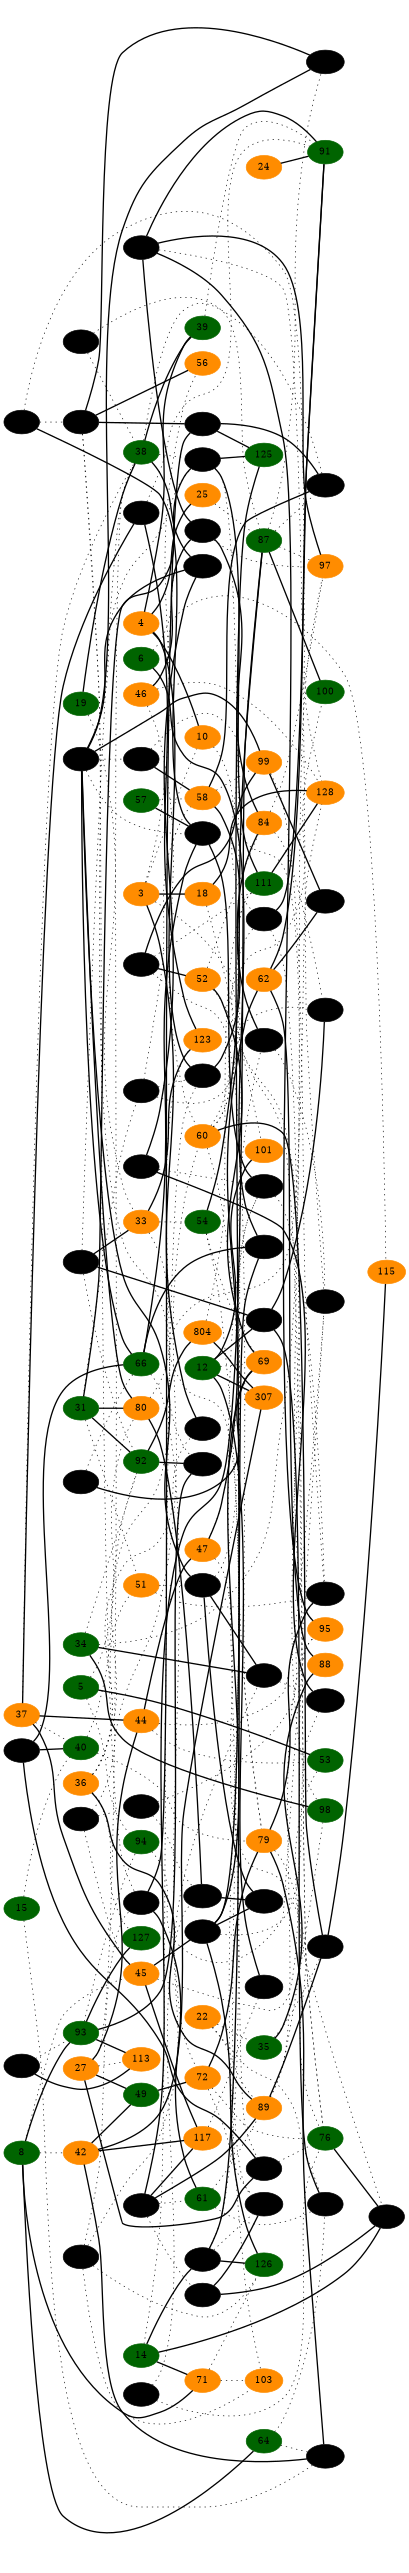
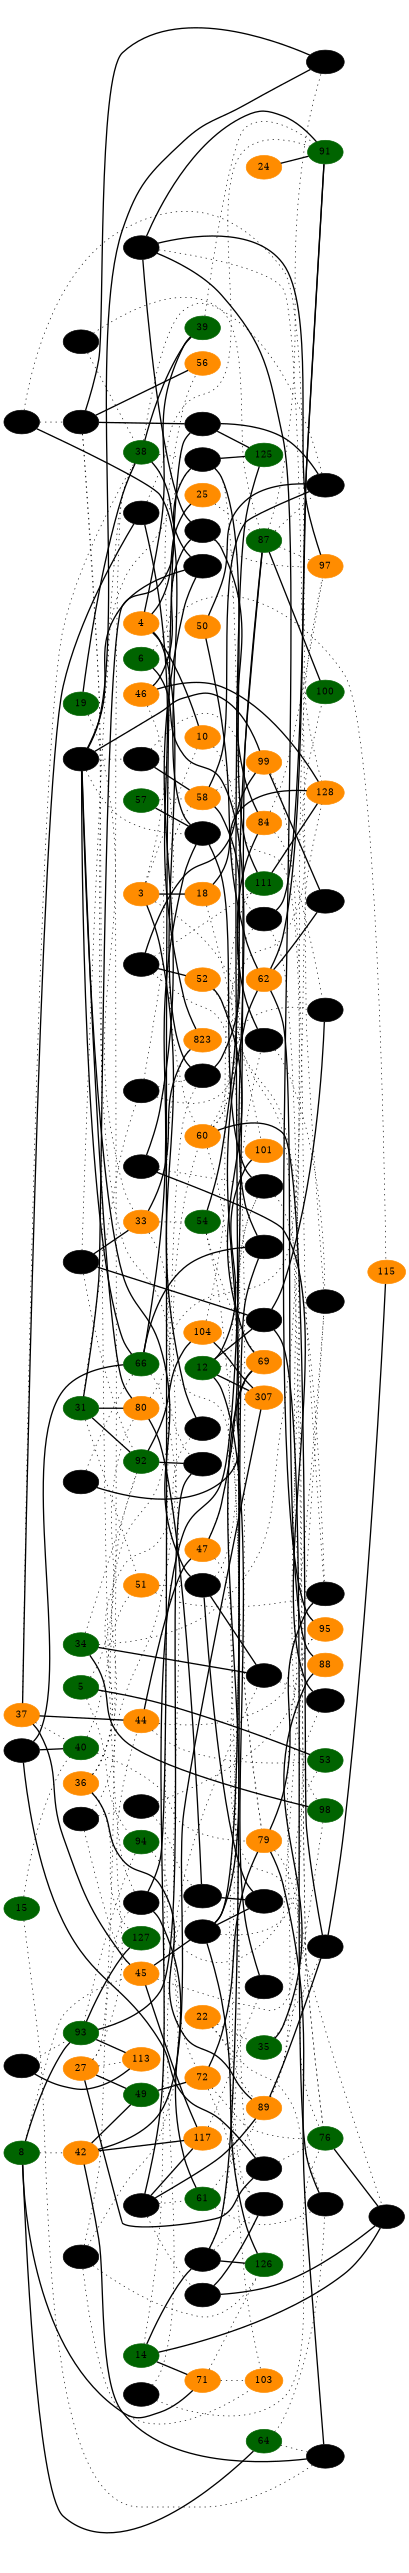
none -> (203, 627)
(253, 705) -> (253, 705)
(222, 928) -> none
(203, 1040) -> (203, 1040)
(203, 1333) -> (203, 1333)
(118, 1881) -> (118, 1881)
